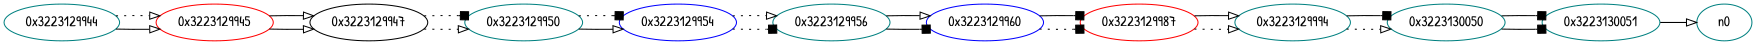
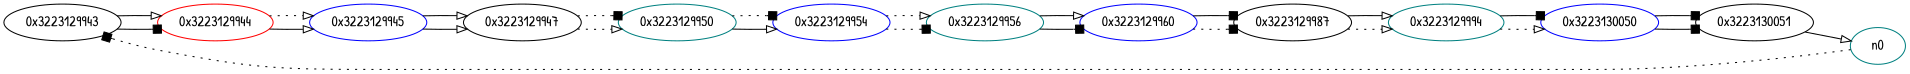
none -> (62, 22)
(62, 22) -> (215, 22)
(215, 22) -> (368, 22)
(1139, 22) -> (1293, 22)
(1446, 22) -> (1600, 22)
(1601, 22) -> (1755, 22)
